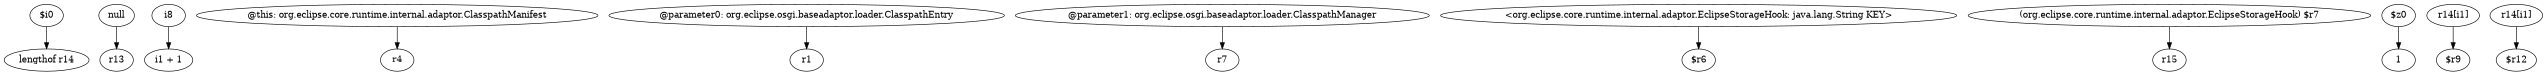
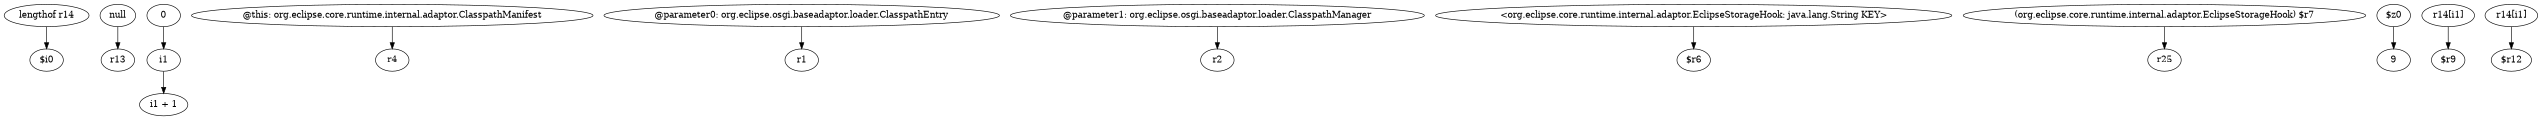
none -> (164, 15)
(169, 15) -> (164, 60)
(47, 35) -> (47, 35)
(1222, 60) -> (1217, 60)
(2169, 60) -> (2164, 60)
(2399, 60) -> (2394, 60)
